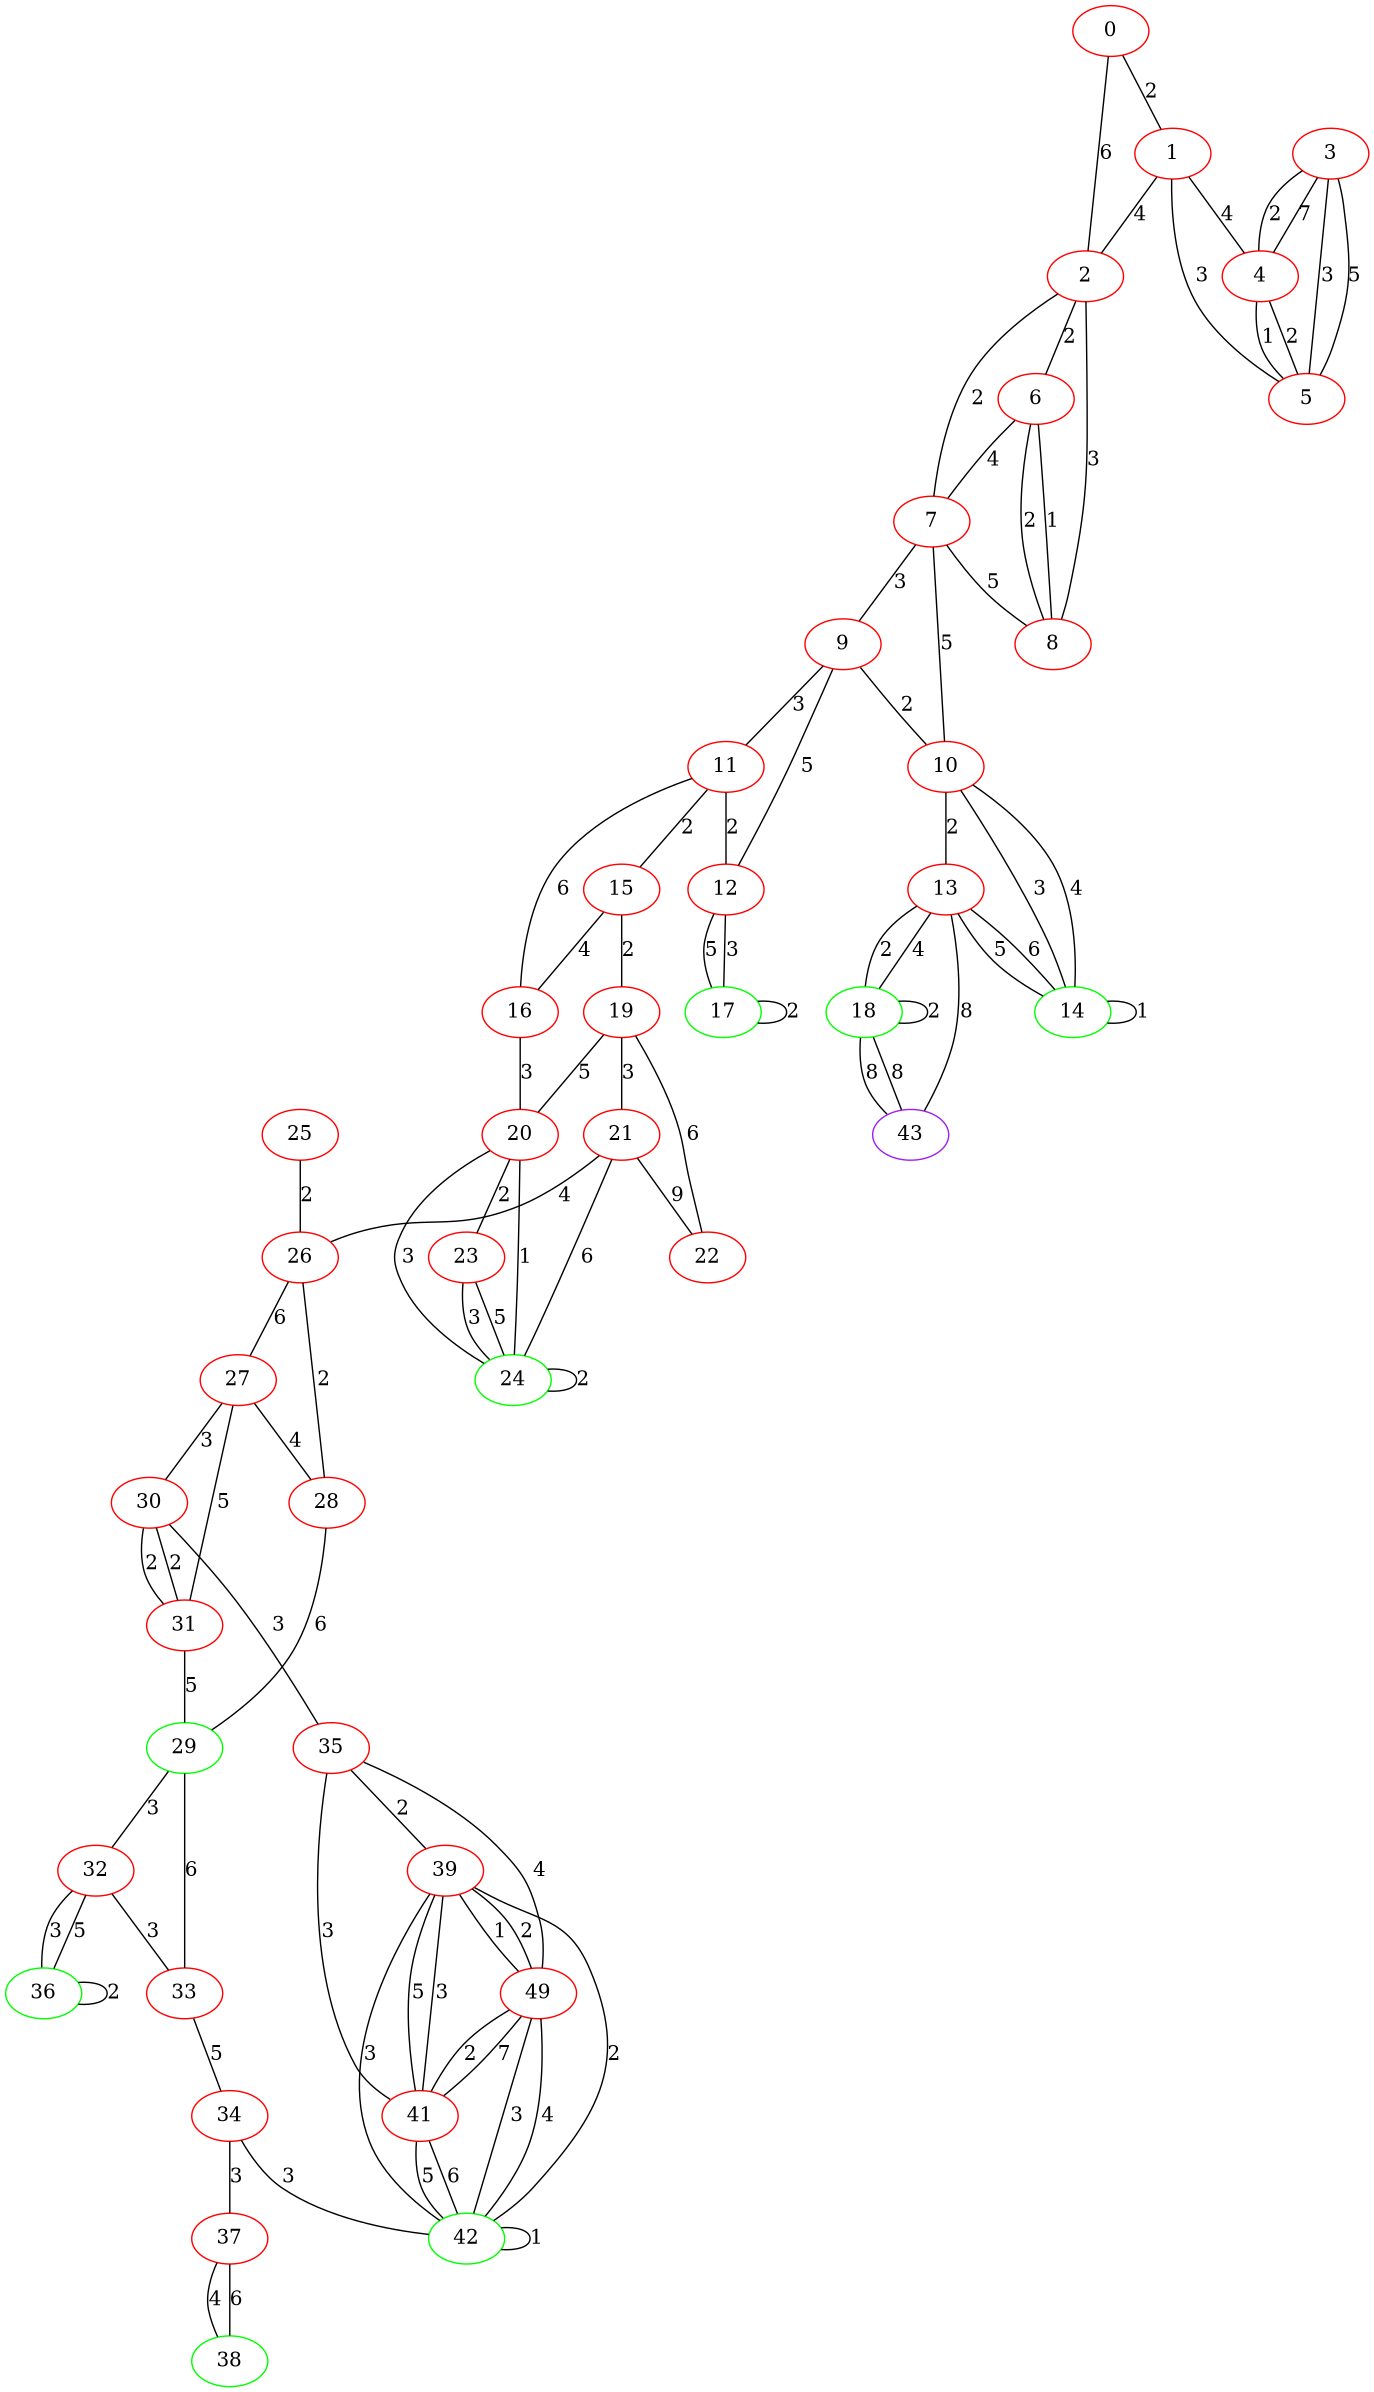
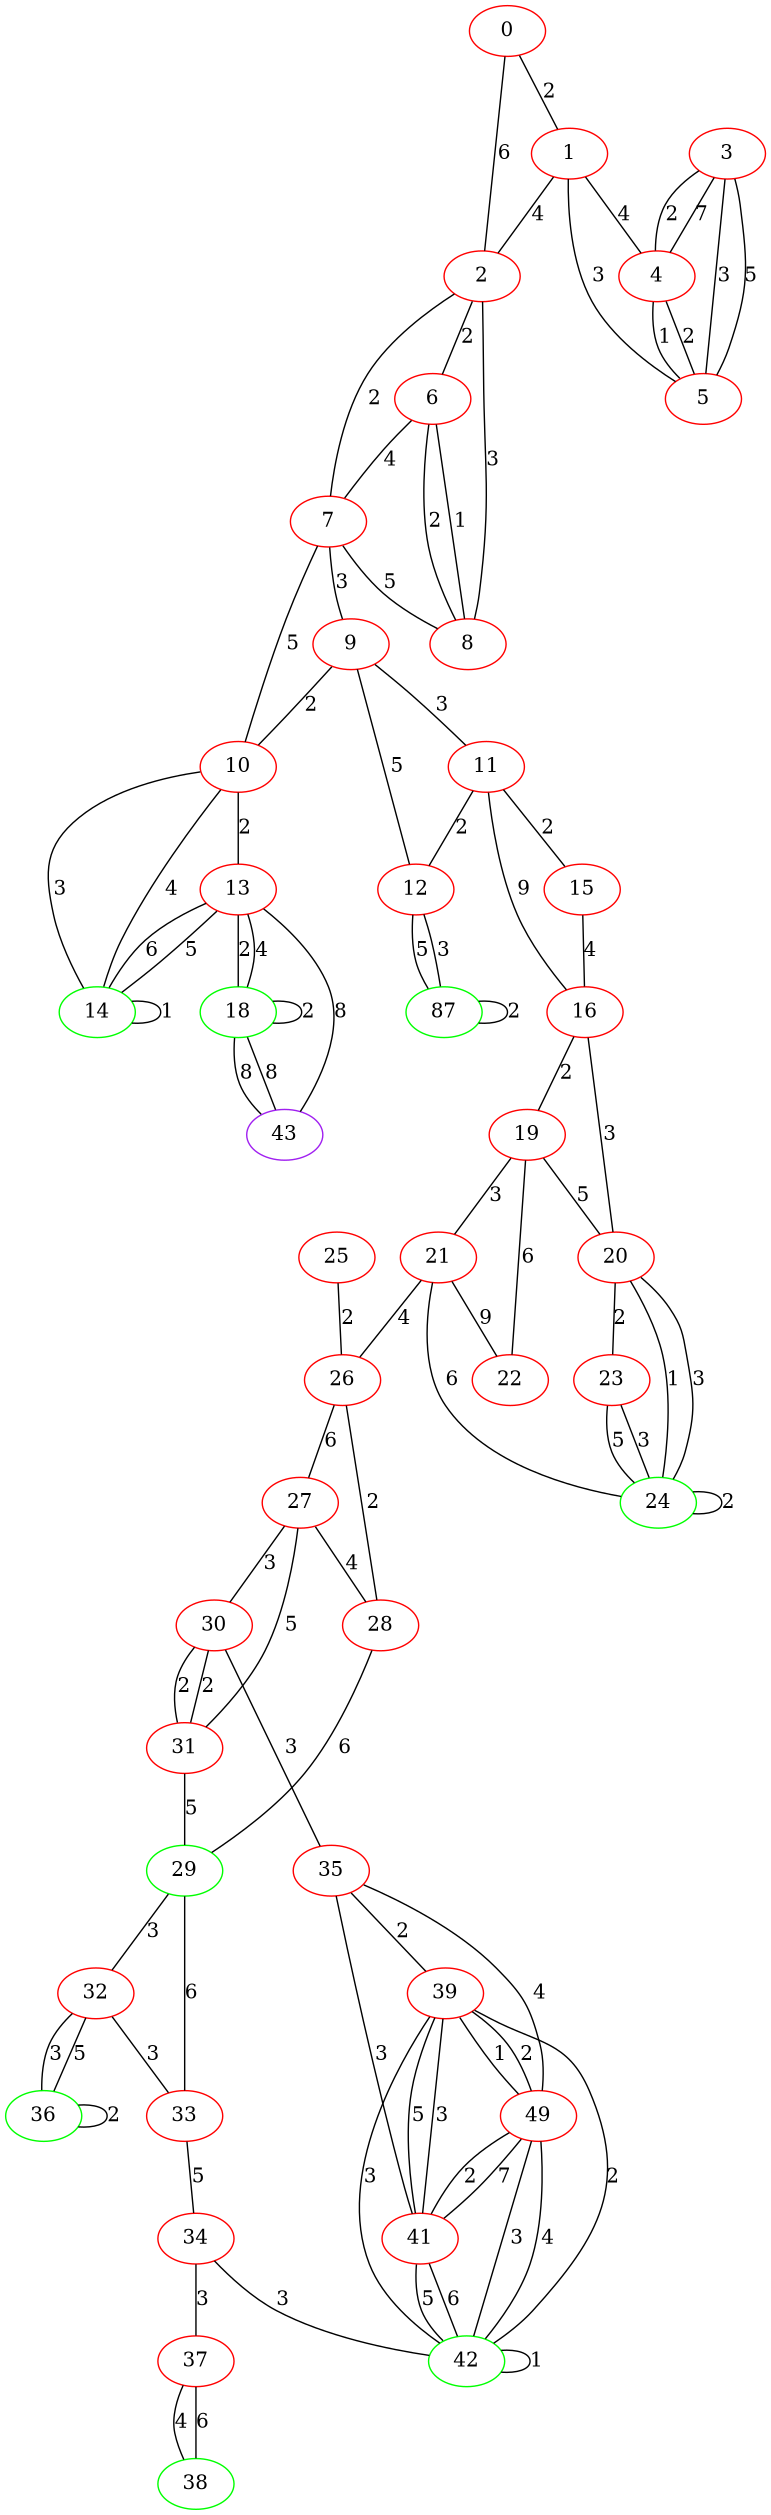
(564, 890) -> (524, 890)
(622, 951) -> (556, 1074)
(723, 1012) -> (444, 1012)
